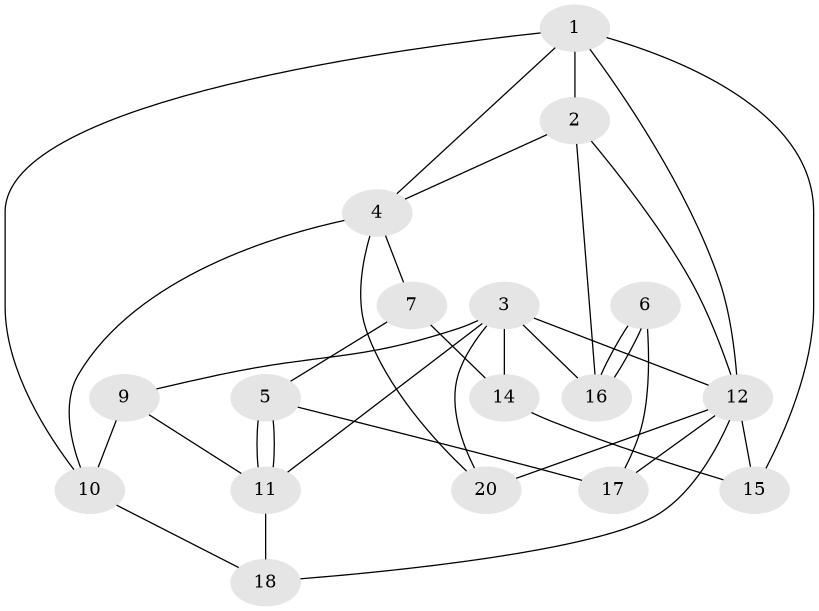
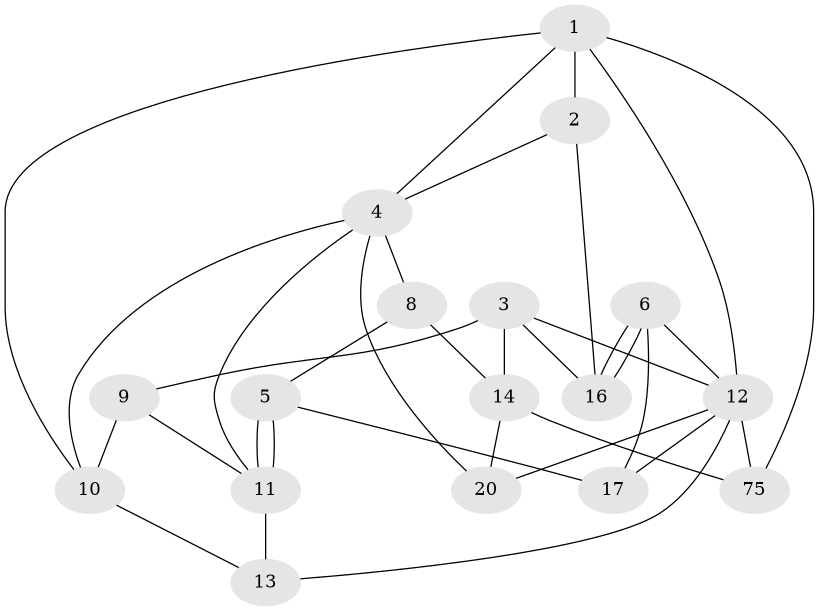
(673, 251) -> (692, 351)
(412, 305) -> (412, 305)
(455, 394) -> (495, 444)
(385, 398) -> (243, 333)
(755, 490) -> (755, 490)
(266, 583) -> (266, 583)
